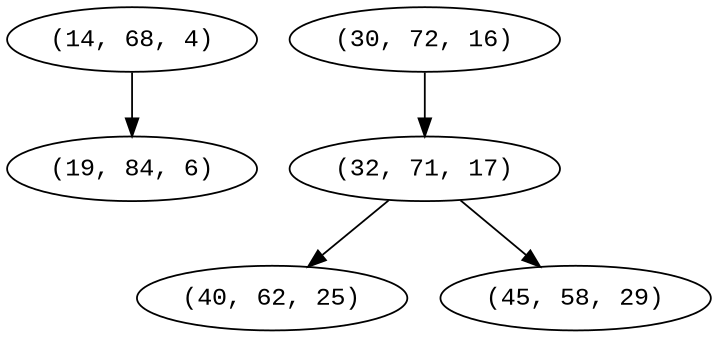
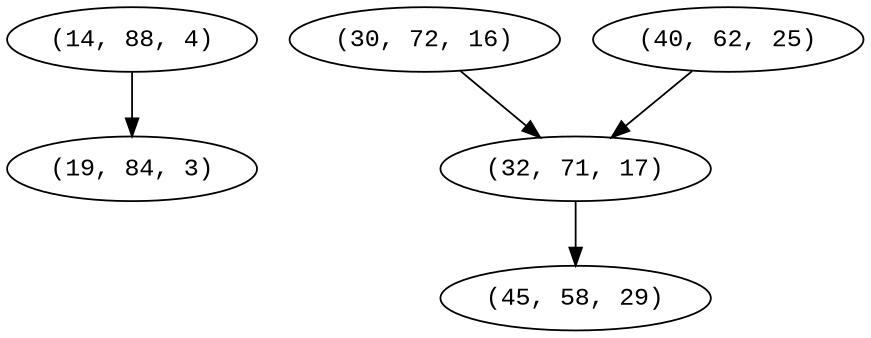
(132, 40) -> (132, 40)
(132, 169) -> (132, 169)
(356, 228) -> (659, 98)
